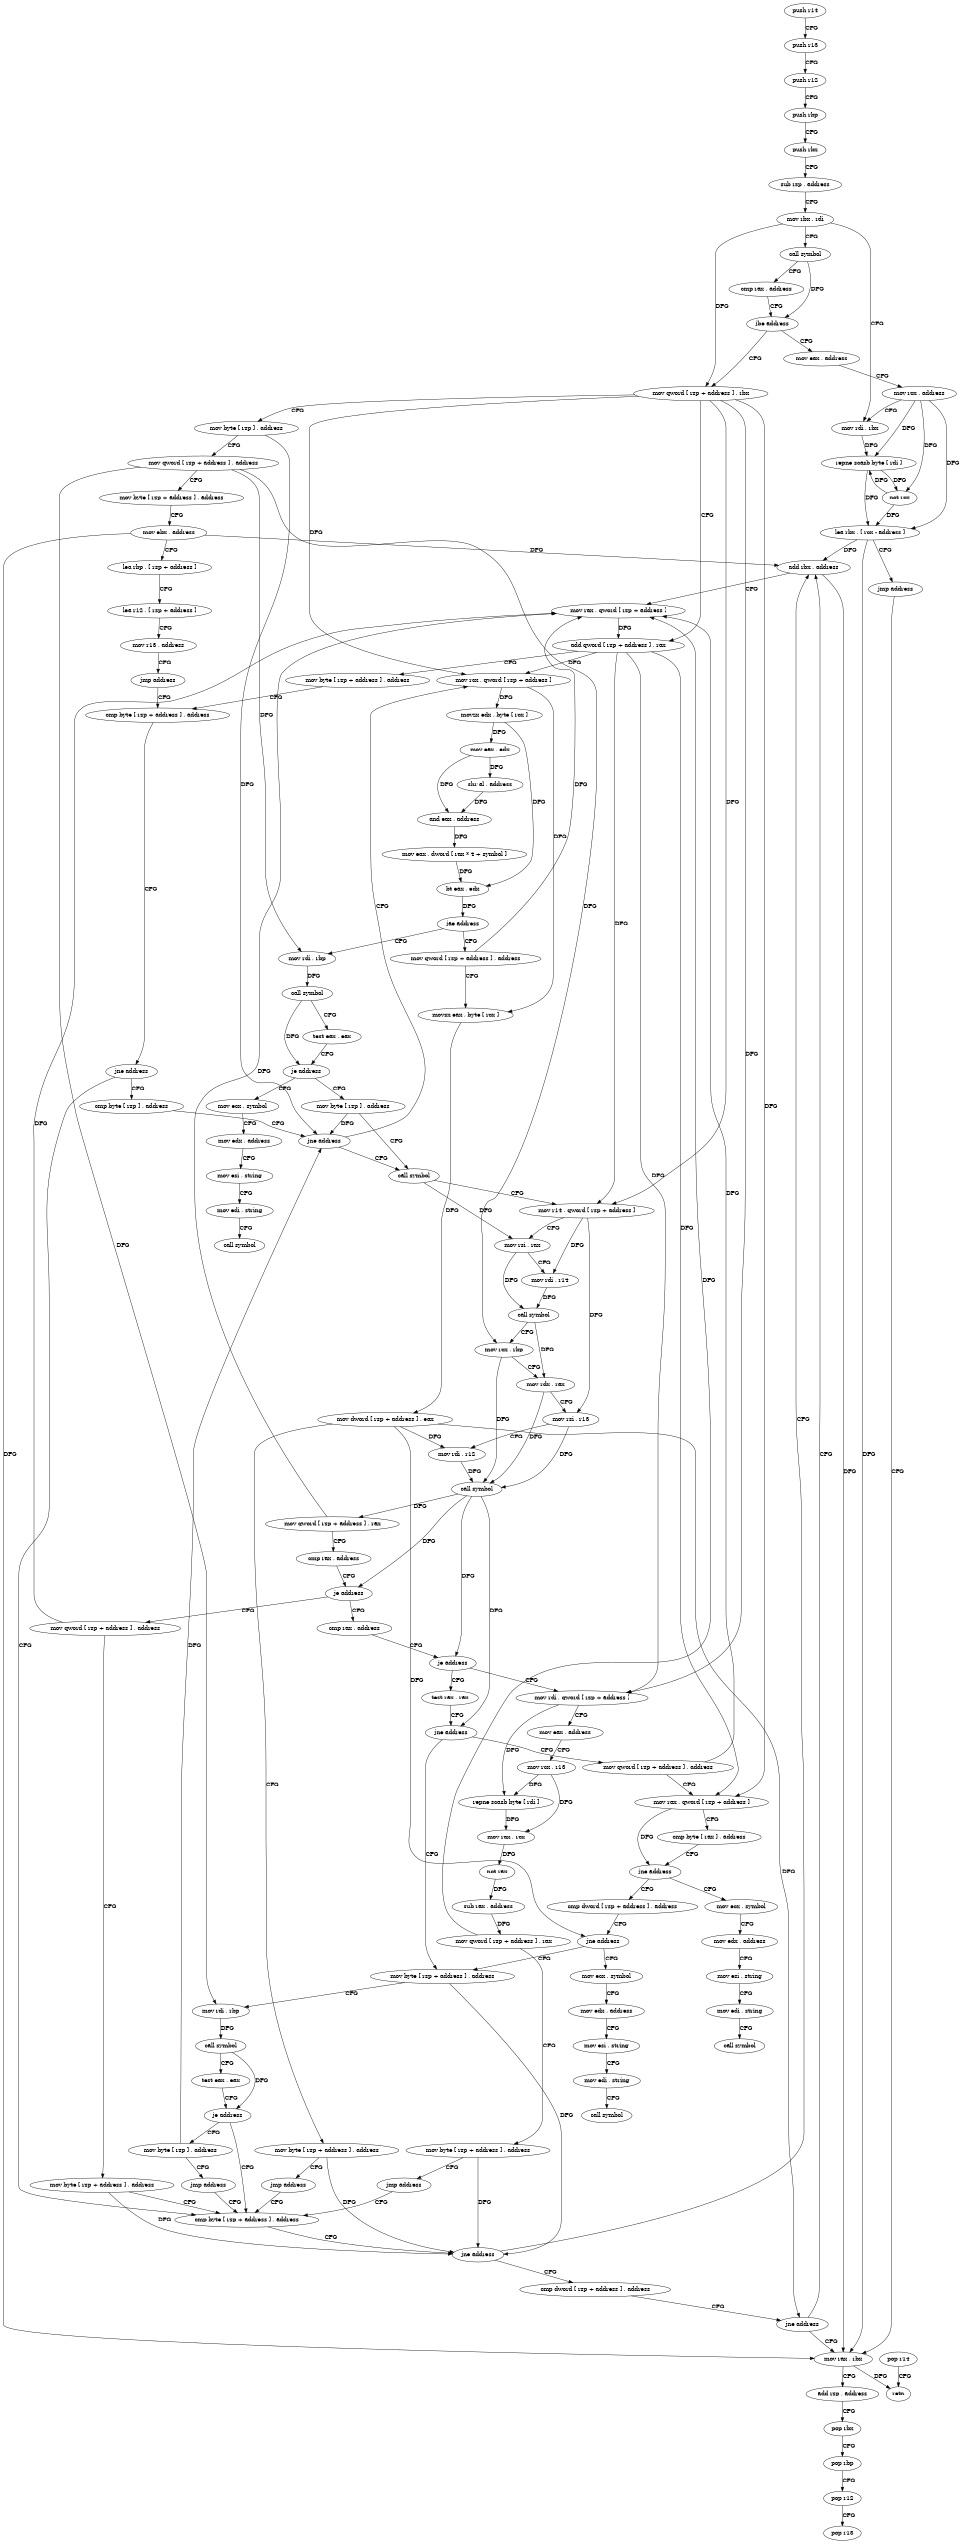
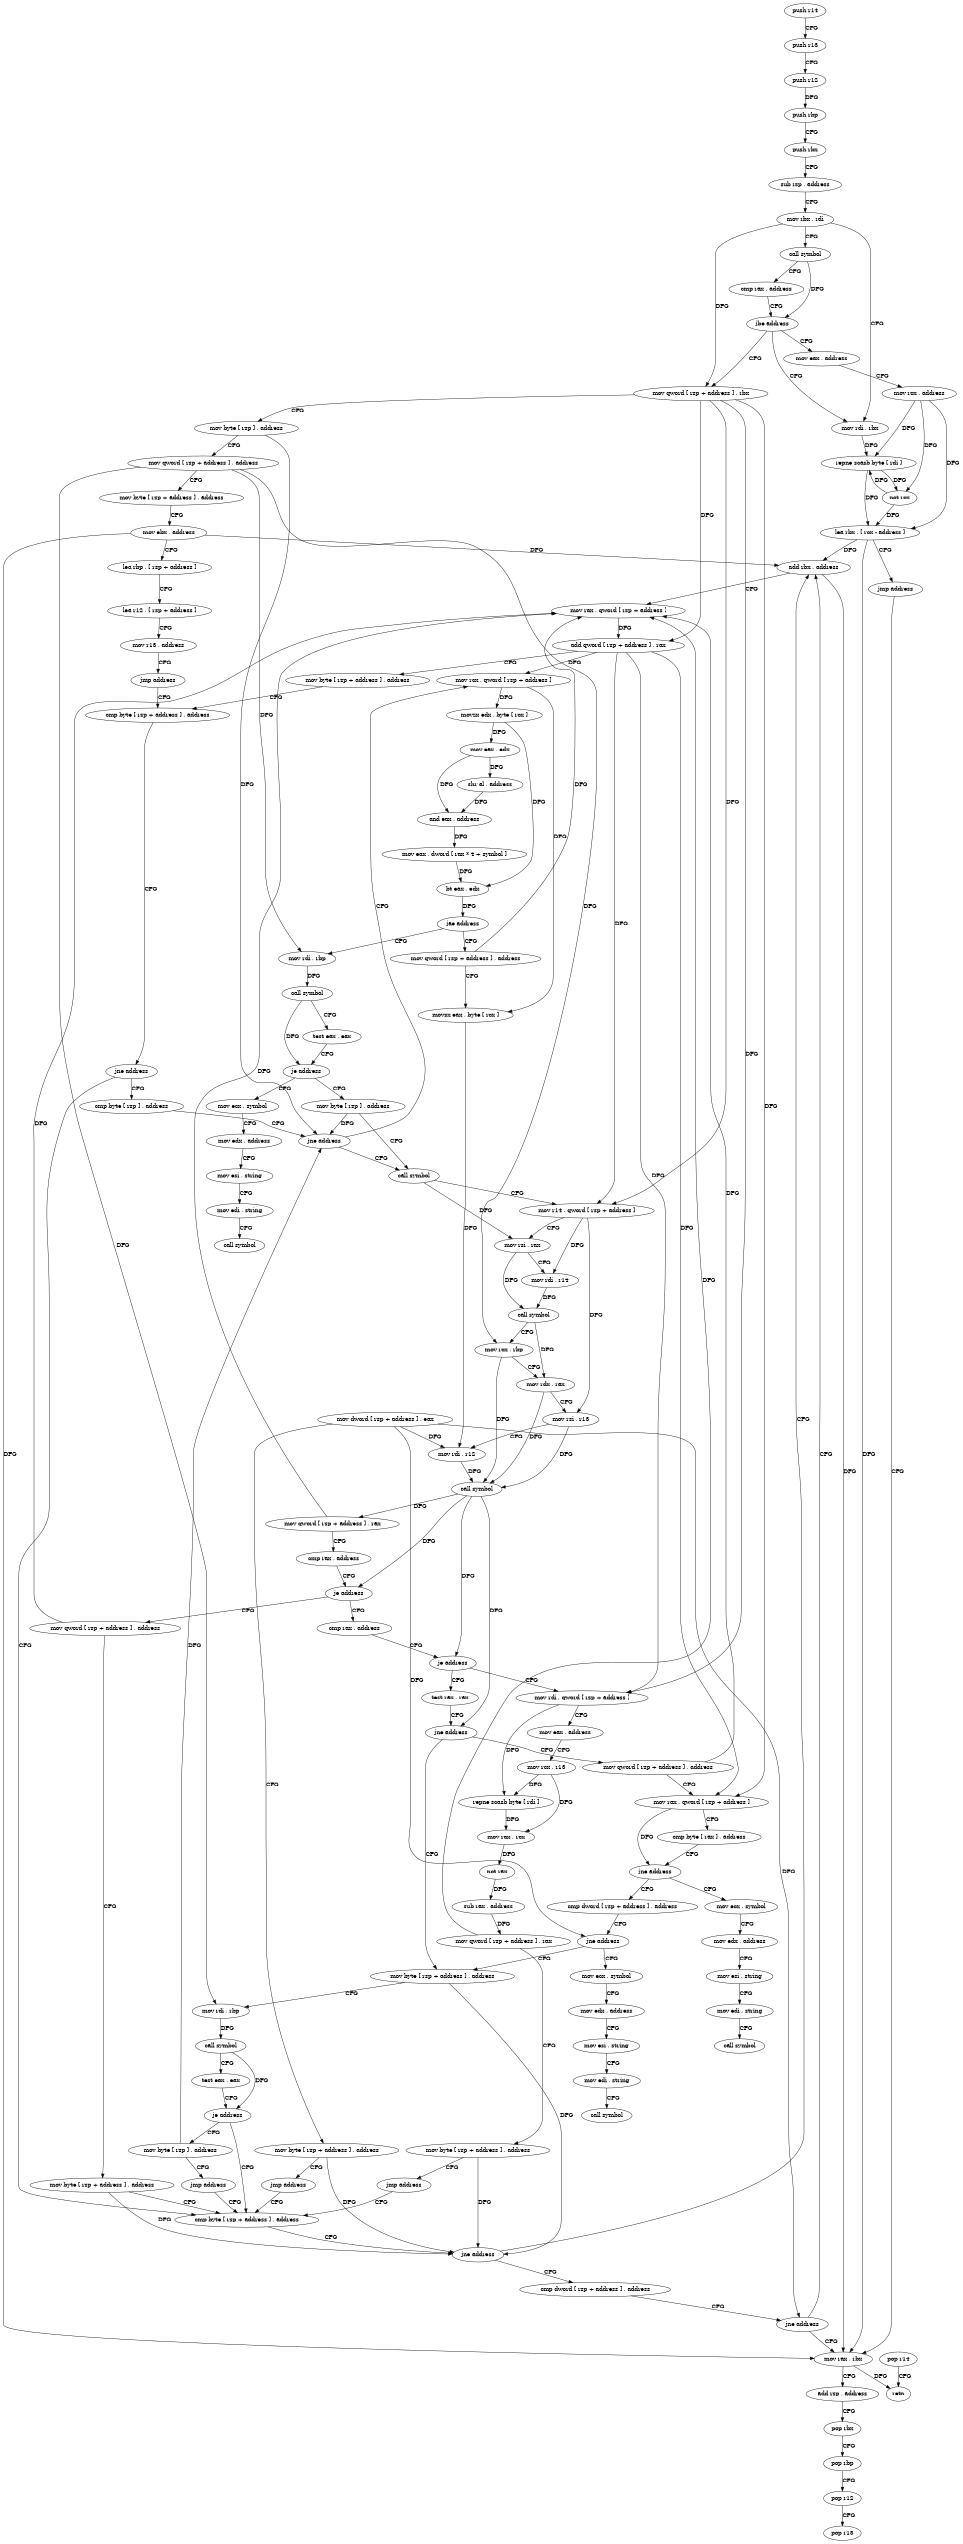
(812, 98) -> (812, 98)
(885, 408) -> (795, 385)
(310, 439) -> none
(707, 515) -> (707, 515)
(442, 1221) -> (464, 1233)
